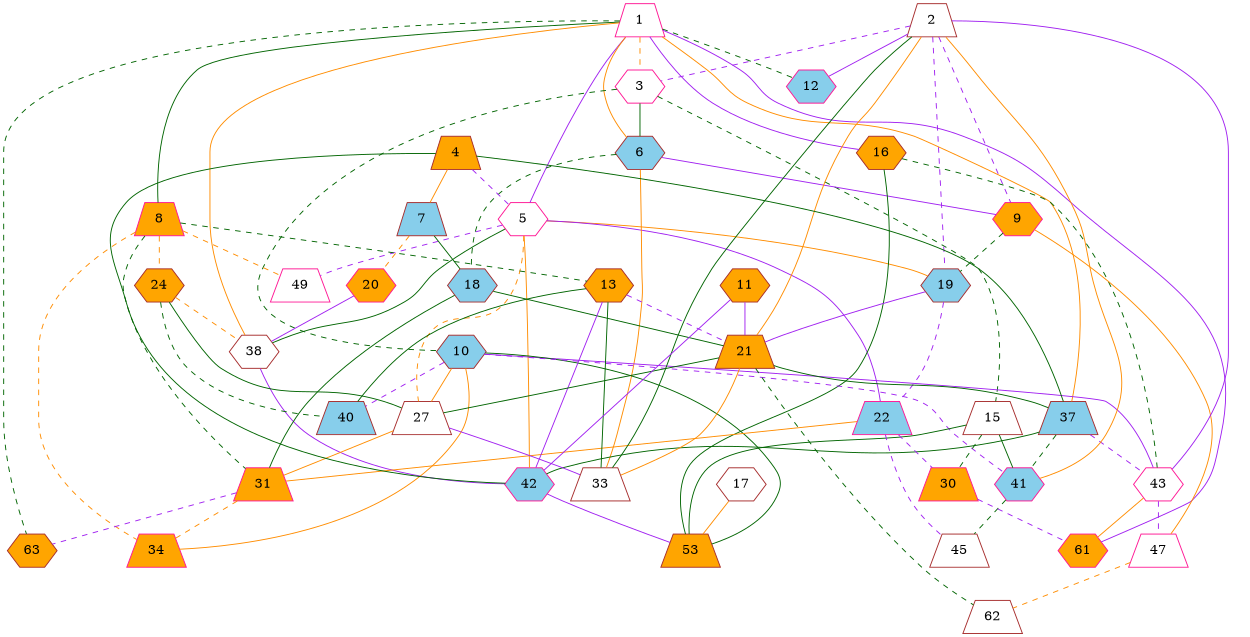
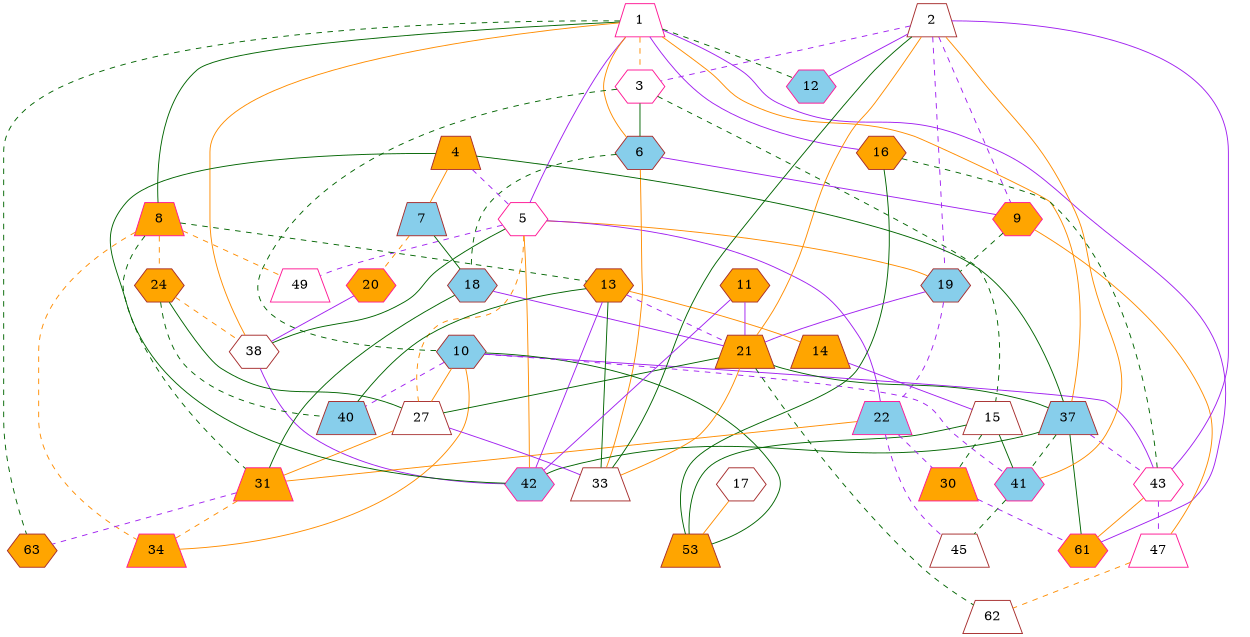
(614, 320) -> (614, 320)
none -> (820, 352)
none -> (1076, 484)
(608, 519) -> none
